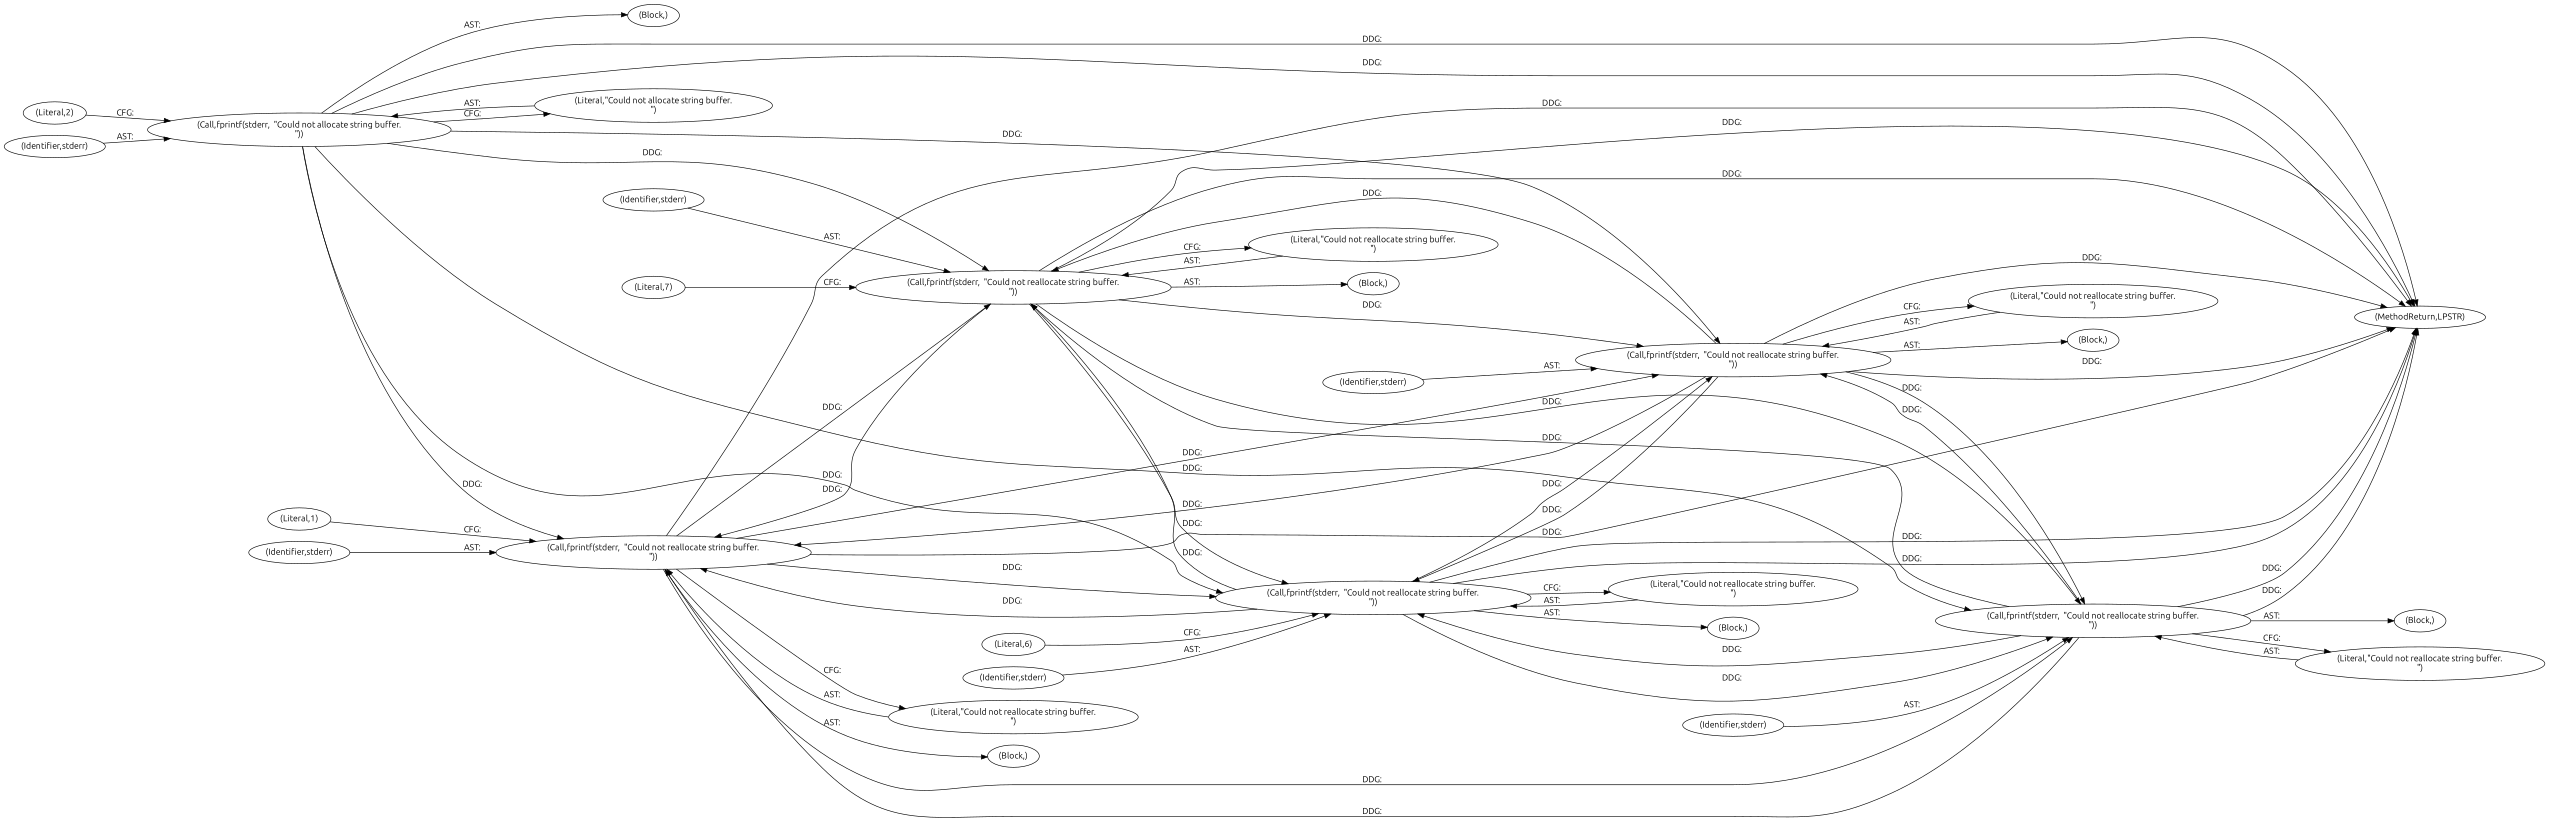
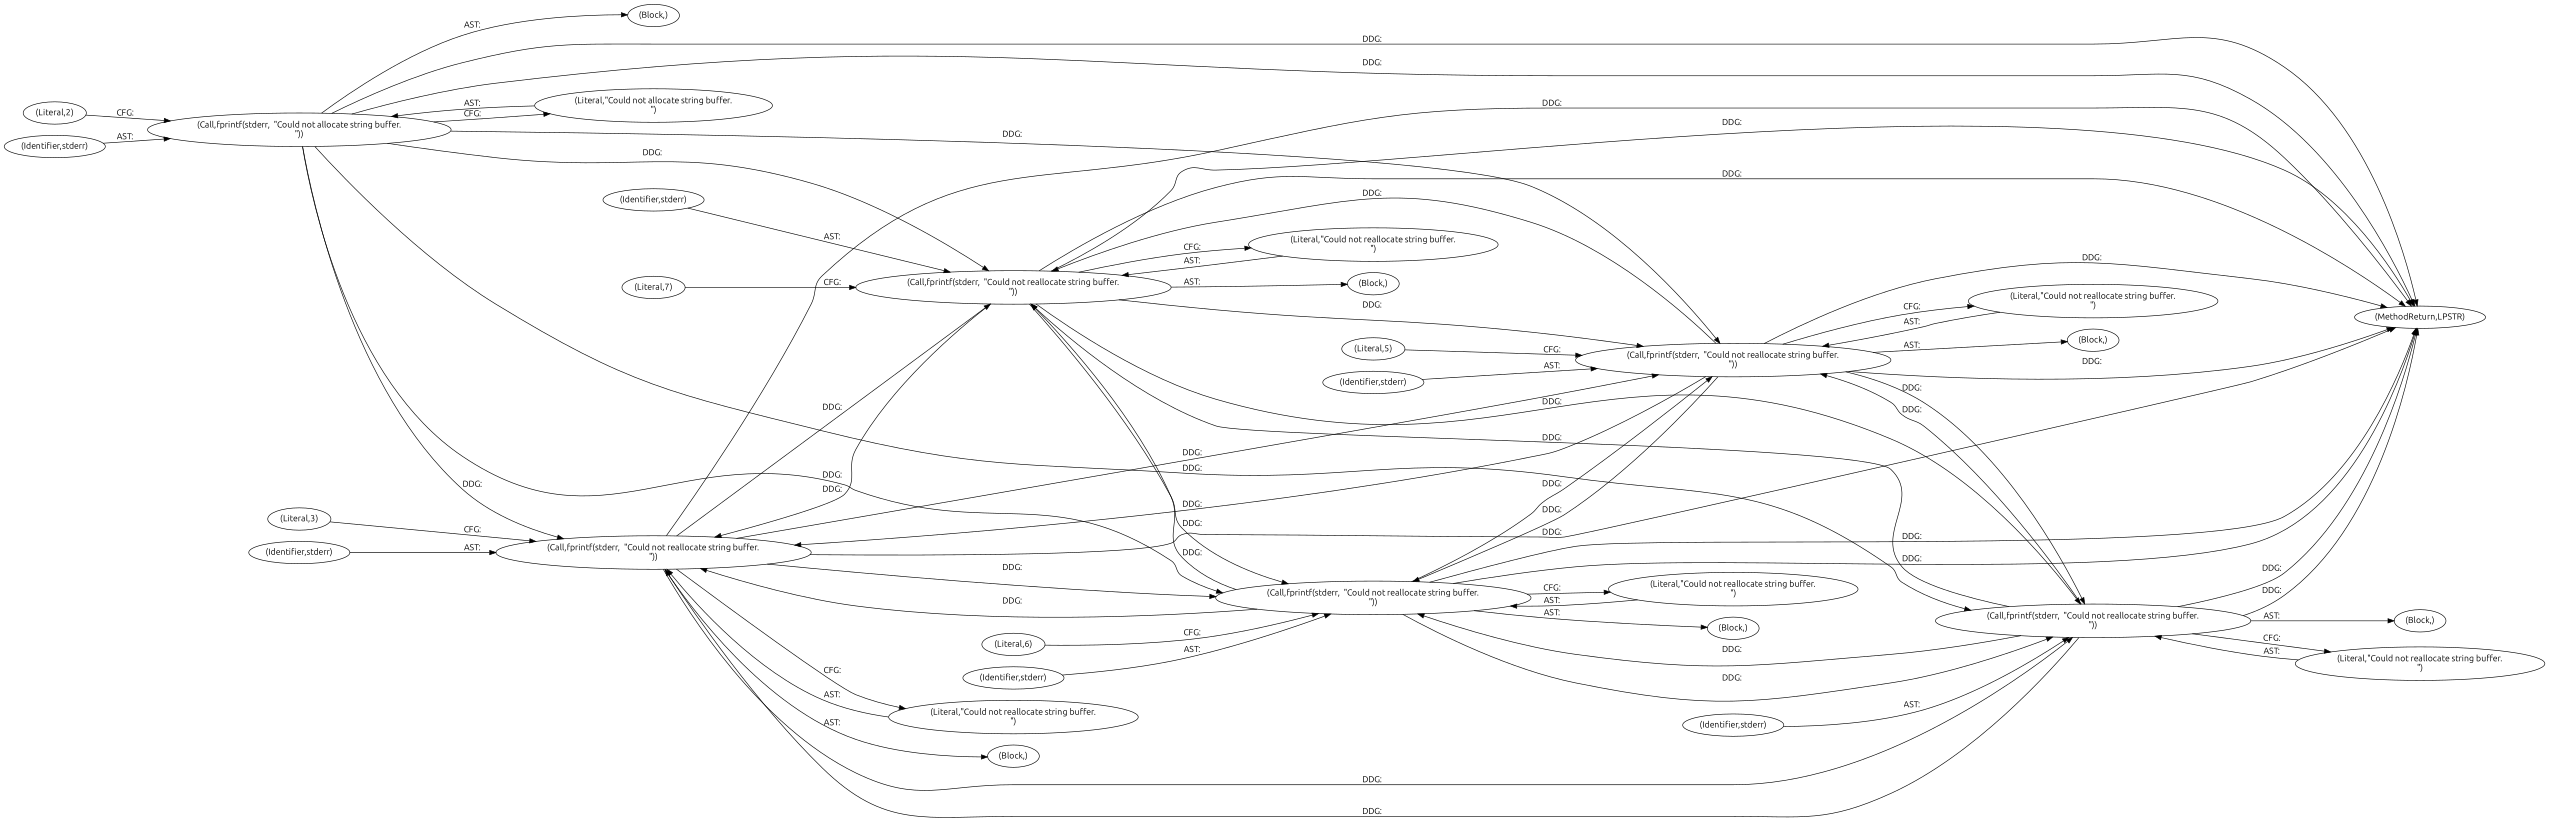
none -> (1373, 349)
(299, 519) -> (299, 519)
